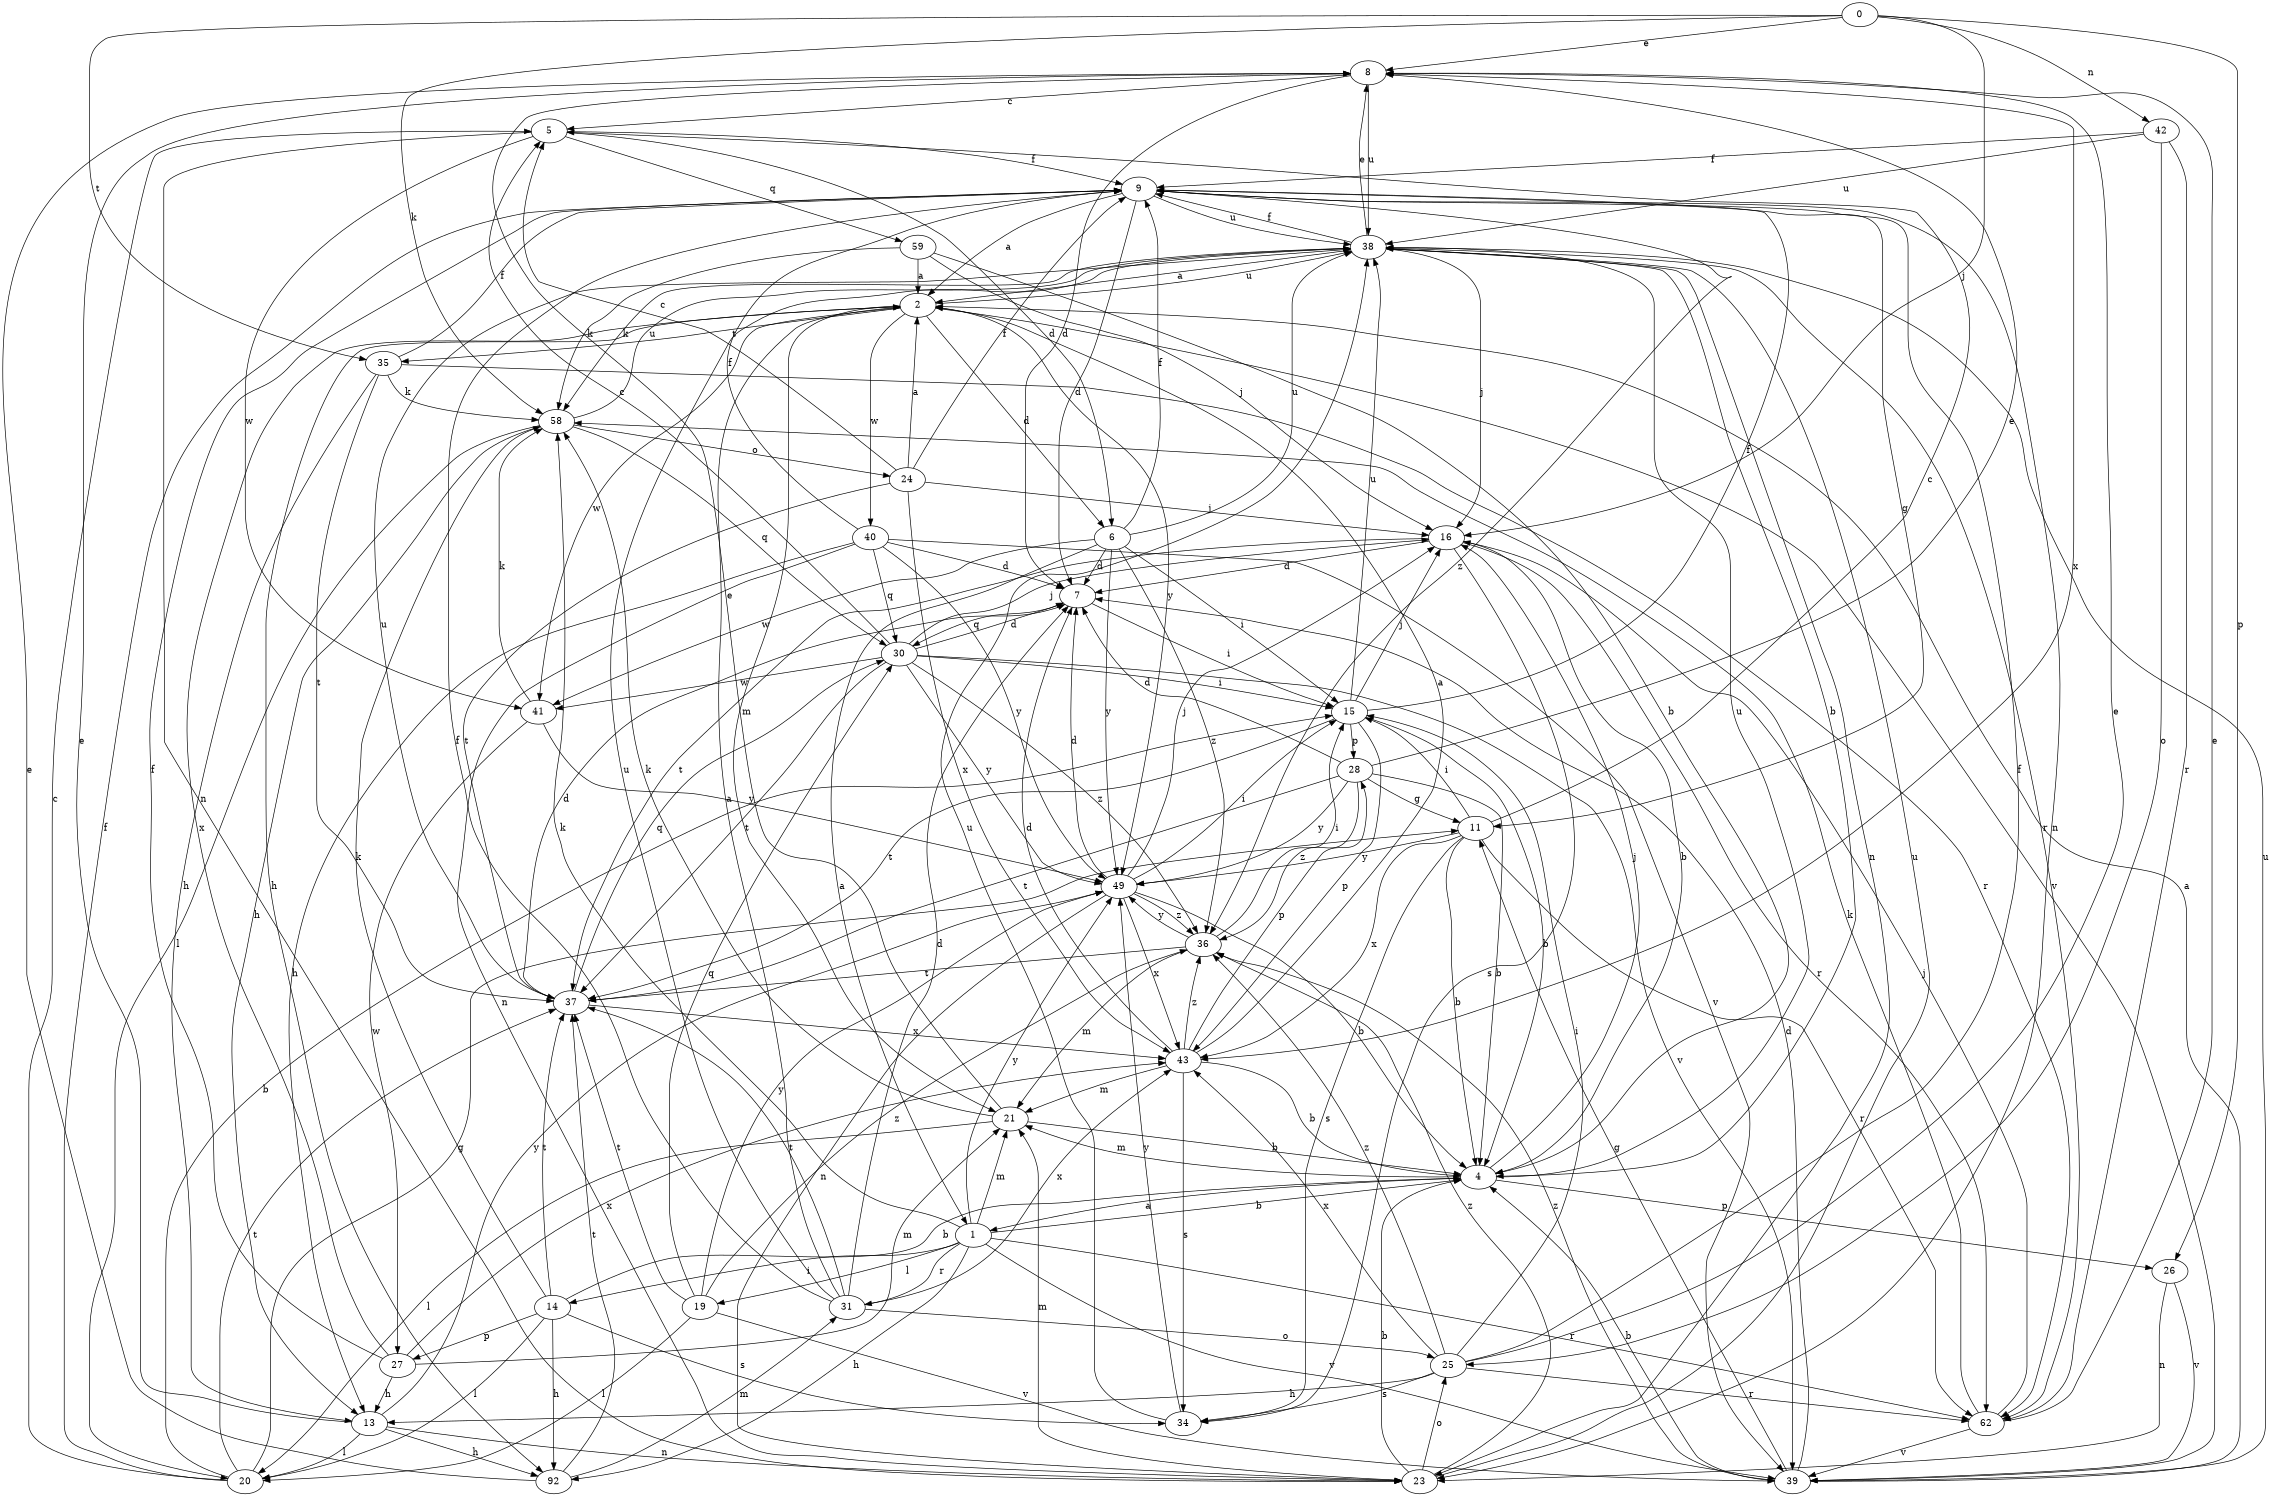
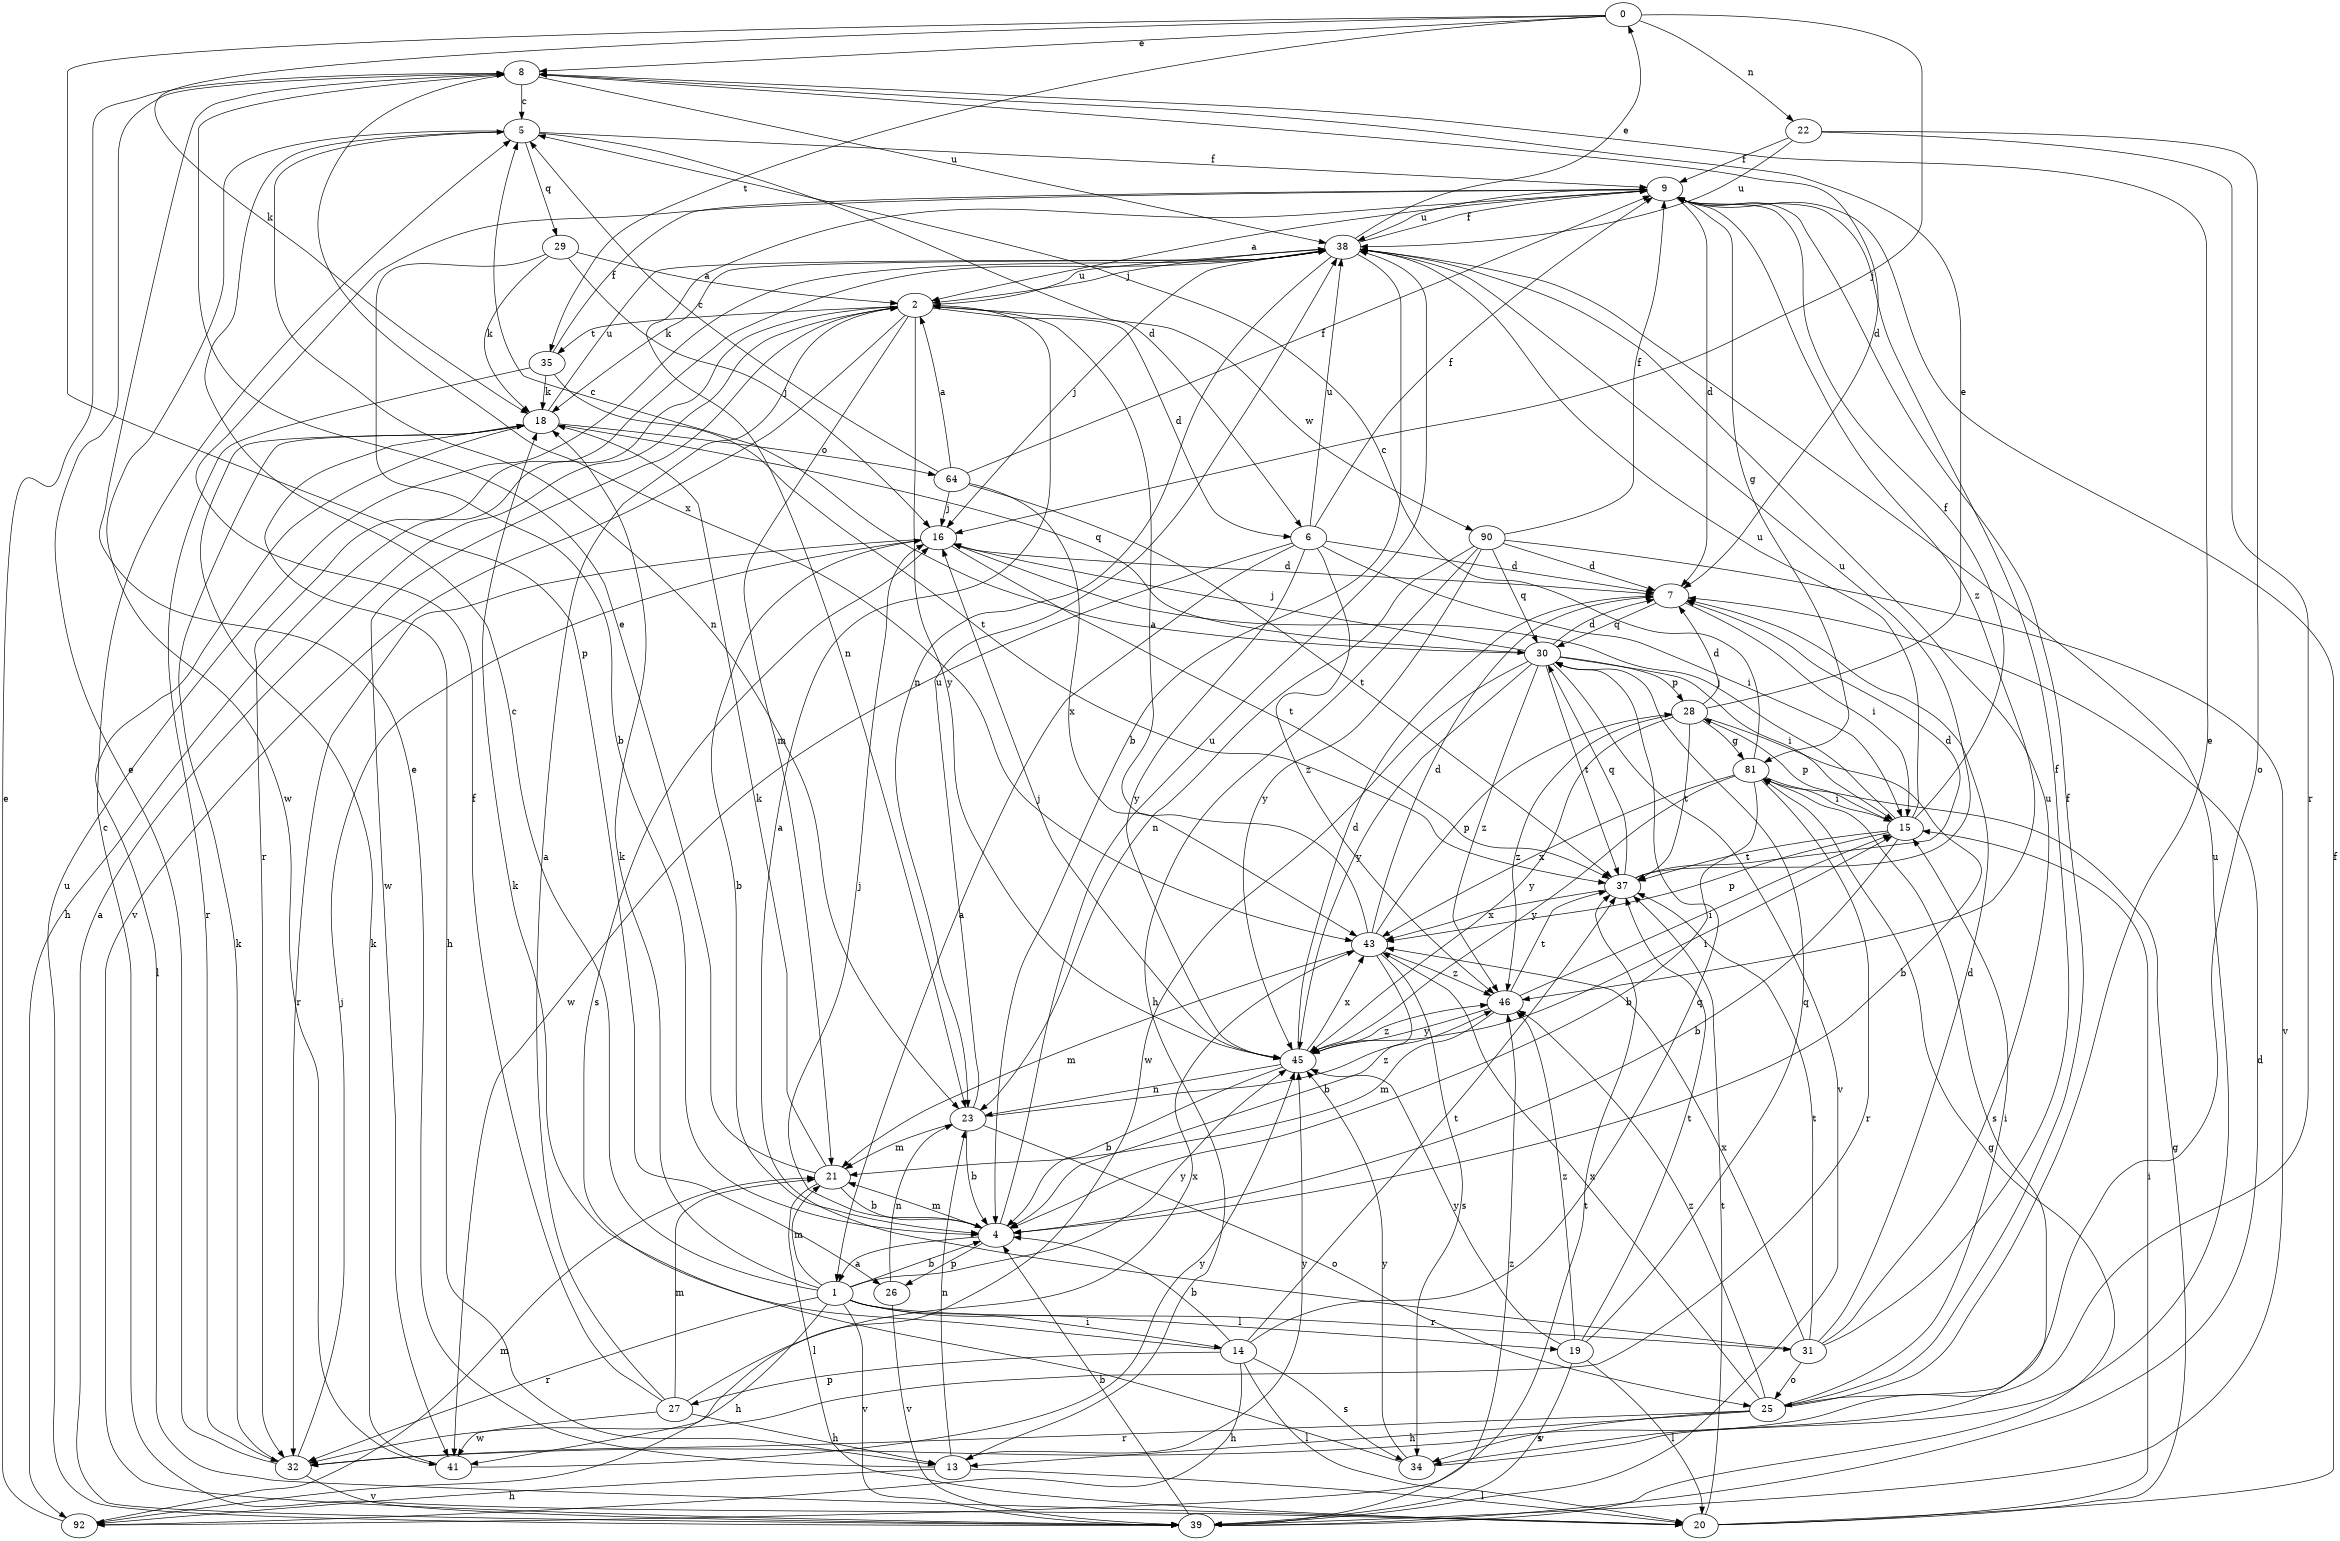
(2161, 131) -> (1804, 131)
(1360, 163) -> (1538, 174)
(918, 247) -> (560, 247)
(1180, 276) -> (1129, 276)
(557, 422) -> (541, 422)
(907, 480) -> (952, 480)
(871, 538) -> (1487, 538)
none -> (480, 616)
none -> (1623, 667)
(202, 828) -> (546, 857)
(1476, 828) -> (1751, 770)
(1119, 887) -> (1298, 1061)
(179, 905) -> none
(1203, 945) -> (1505, 1003)
(370, 992) -> (555, 1422)
(1449, 992) -> (593, 1201)
none -> (1653, 1080)
(266, 1090) -> (2149, 1177)
(714, 1408) -> (452, 1390)
(1986, 1424) -> (293, 1468)
